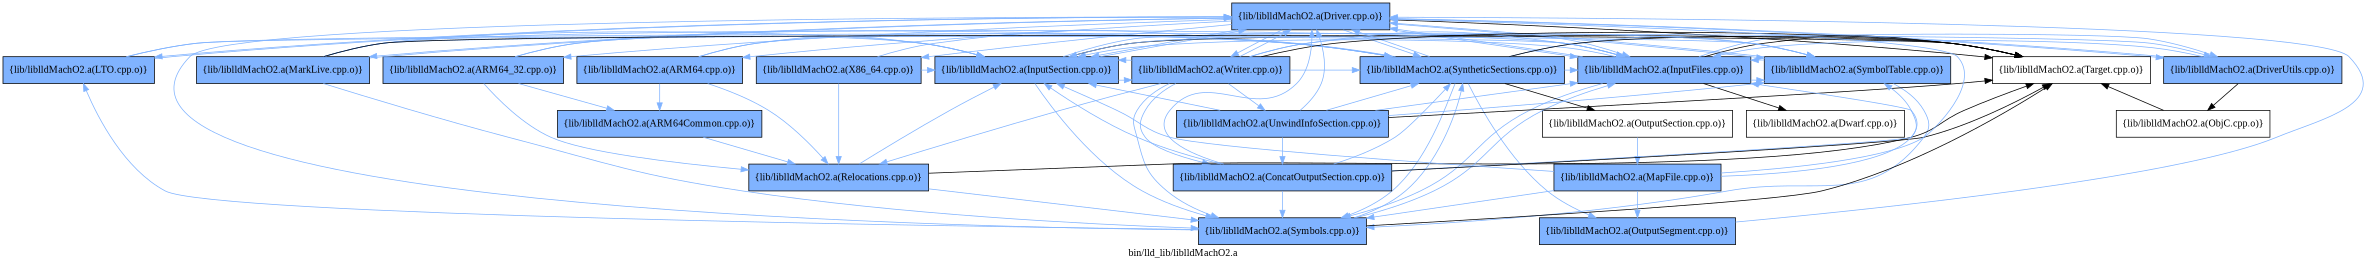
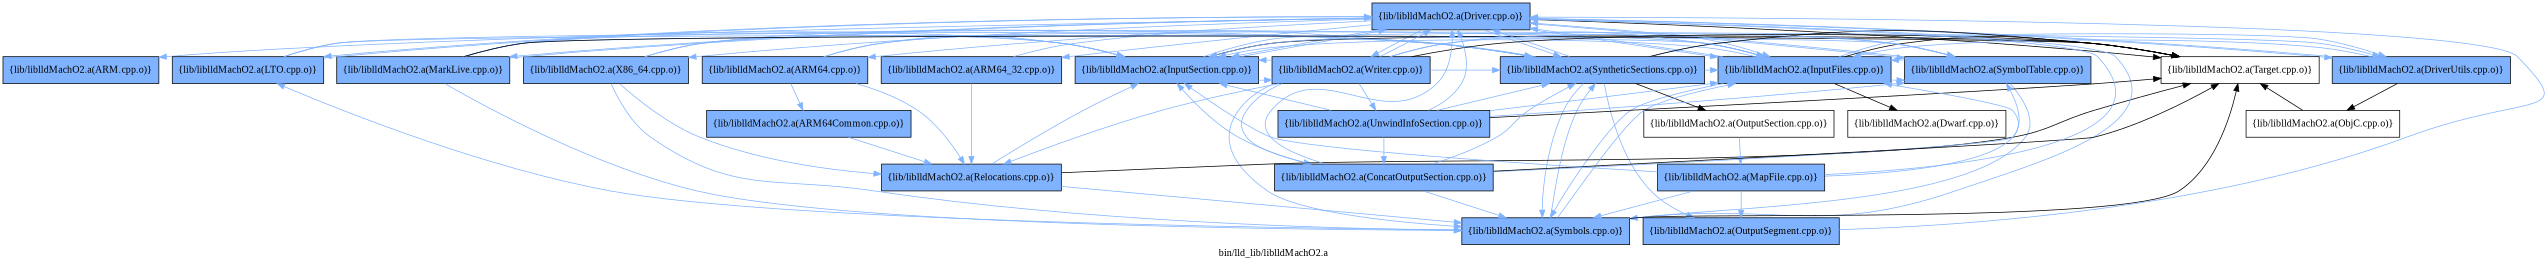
(746, 36) -> none
none -> (81, 70)
(563, 96) -> none
(1100, 159) -> (1014, 208)
